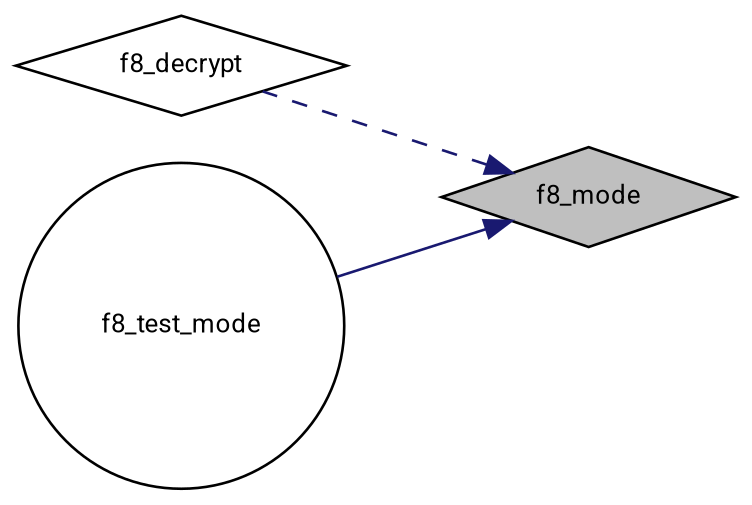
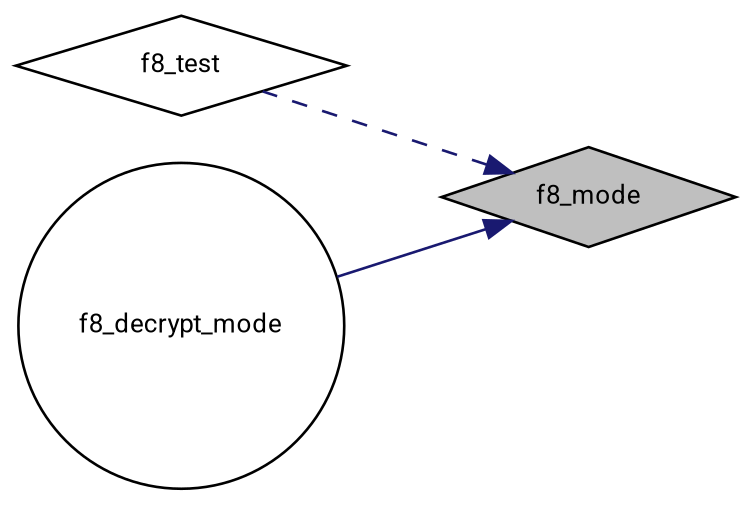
(181, 66) -> (181, 66)
(181, 326) -> (181, 326)
